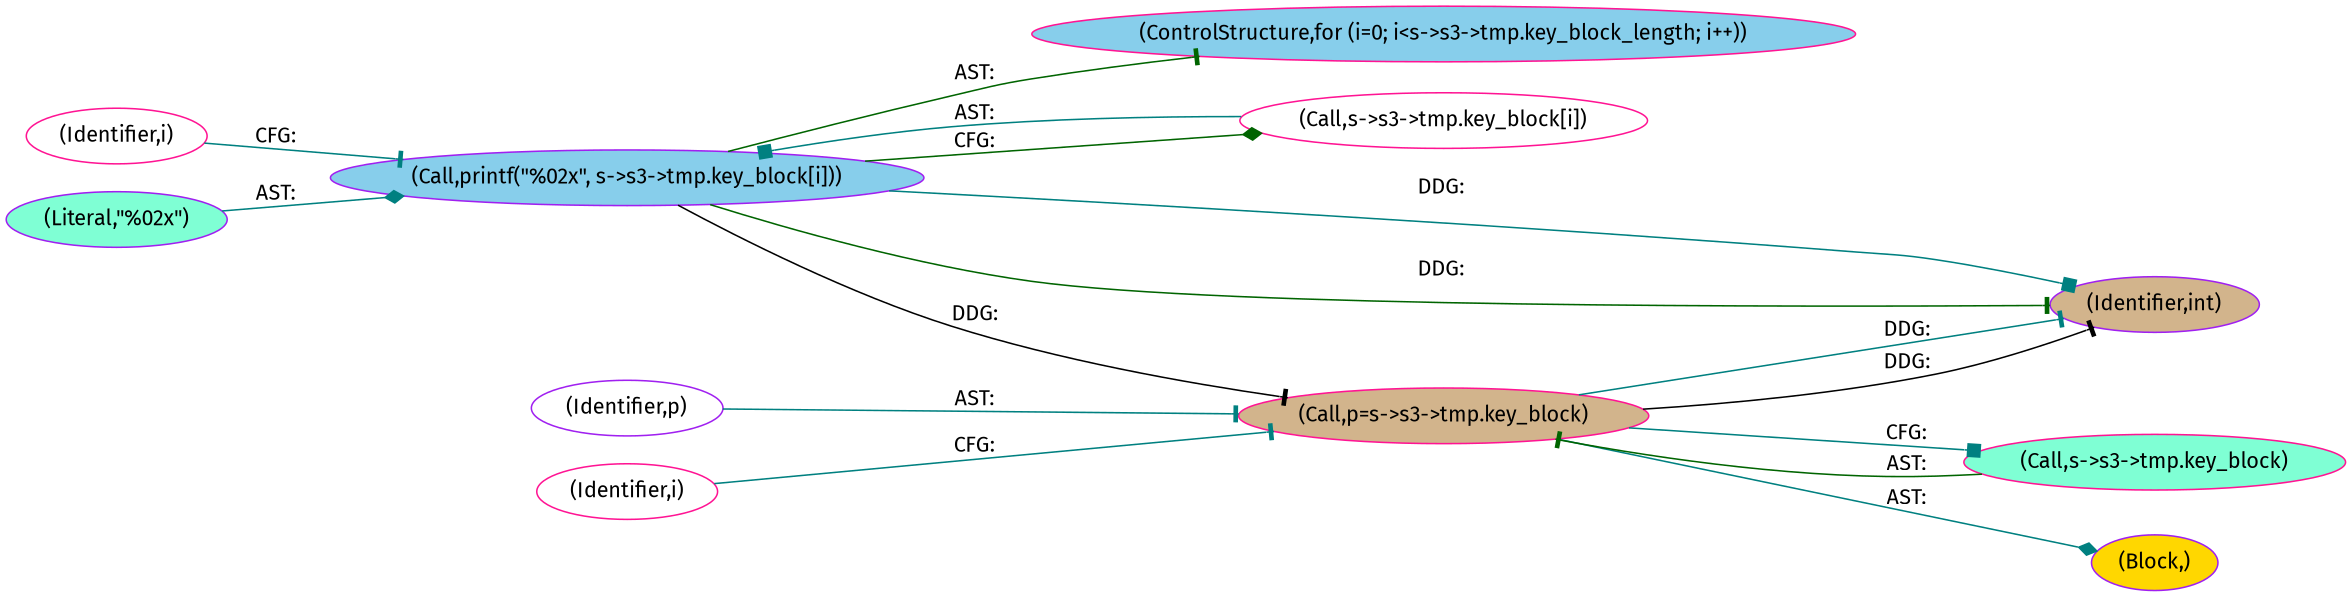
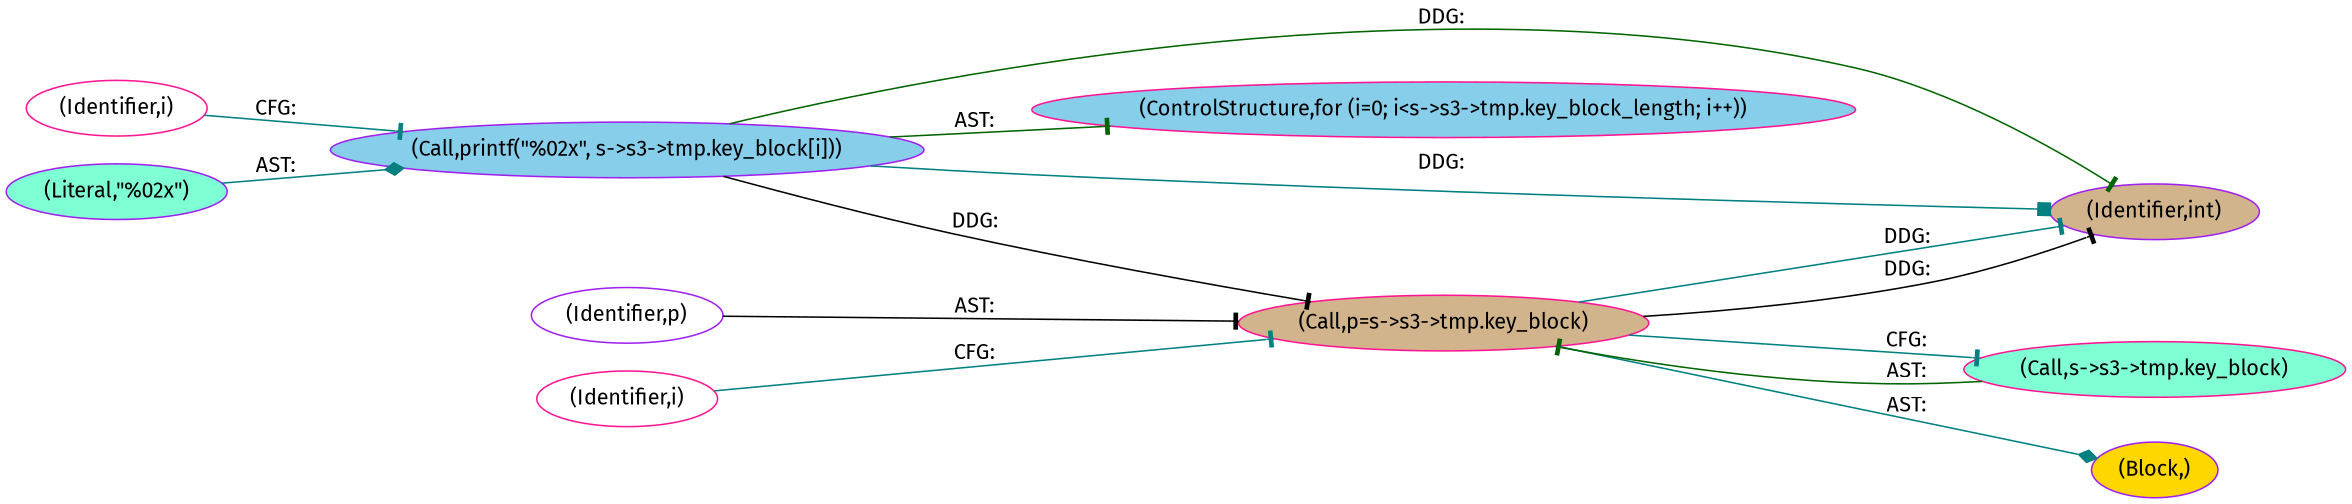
(1444, 121) -> none
(977, 411) -> (977, 319)
(1797, 439) -> (1800, 346)
